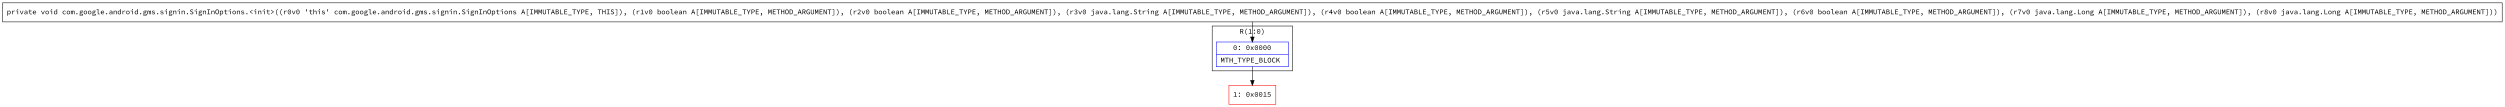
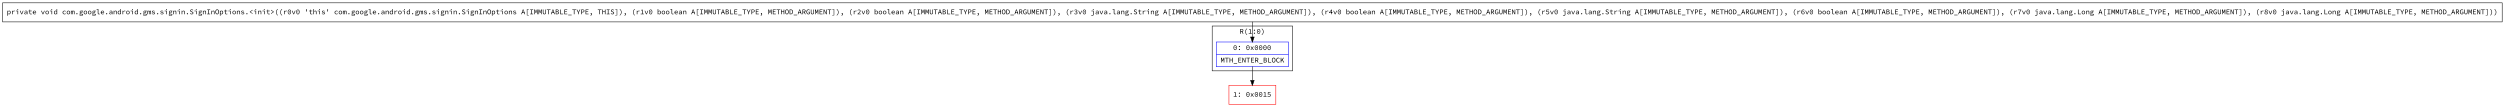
(1250, 60) -> (1252, 60)
